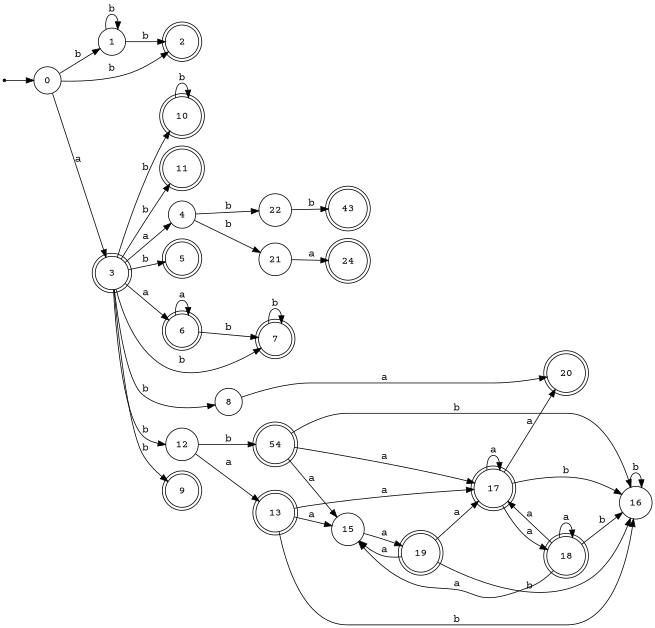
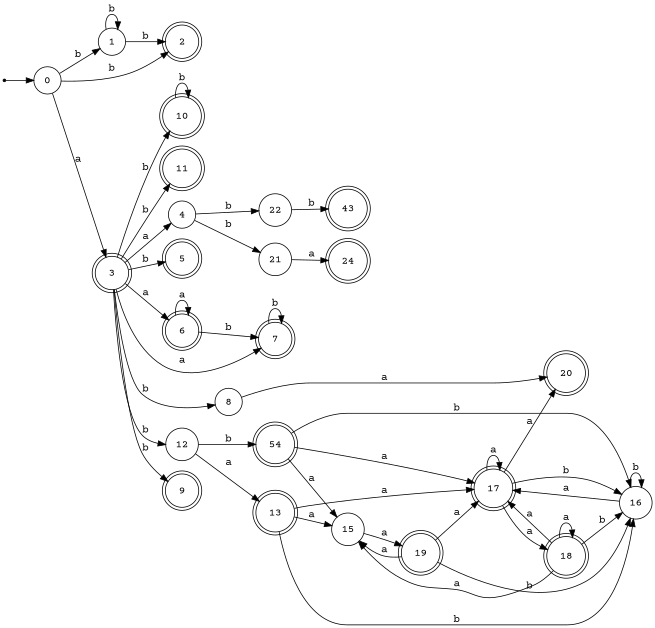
(182, 360) -> (182, 360)
none -> (570, 496)
